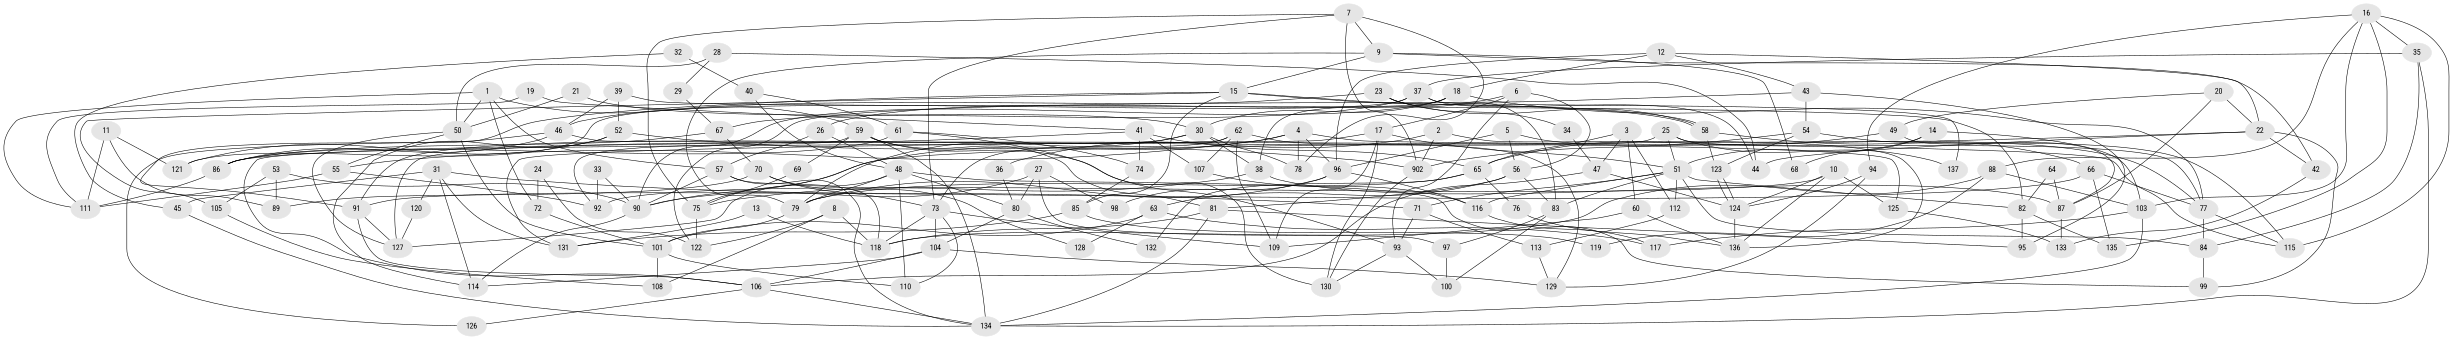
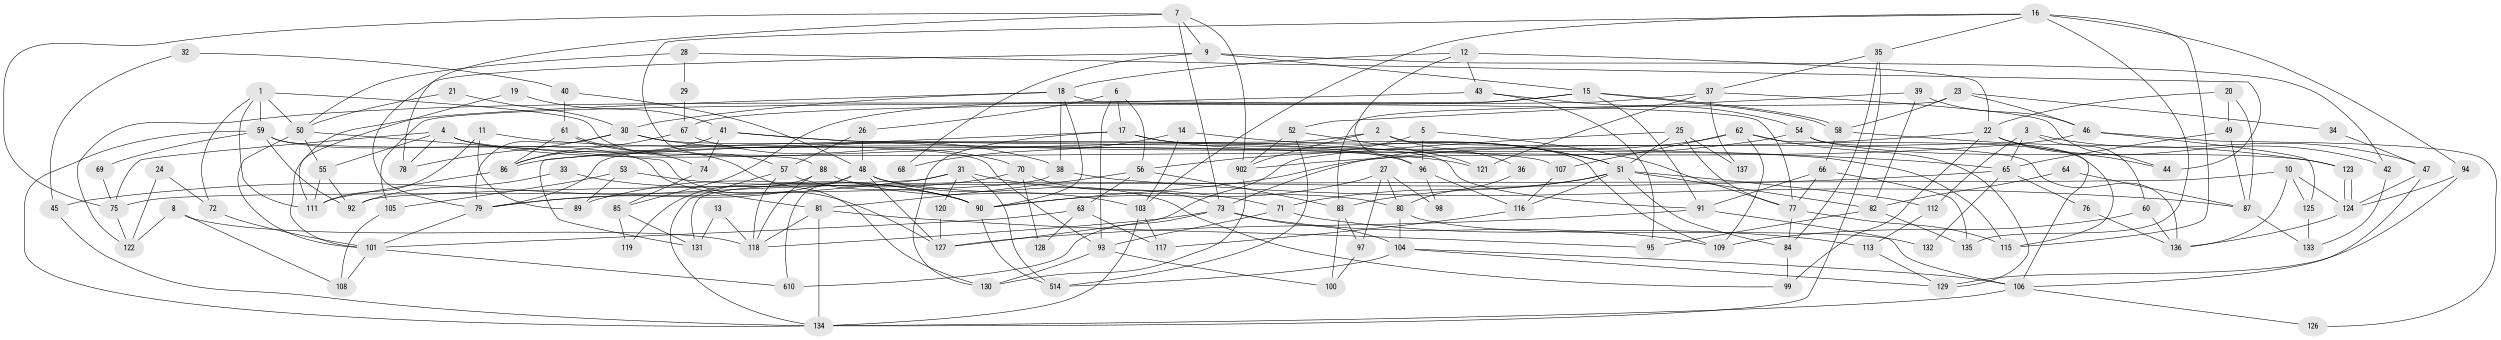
none -> (802, 99)
(962, 182) -> (922, 142)
(473, 287) -> (1055, 287)
(906, 287) -> (789, 287)
